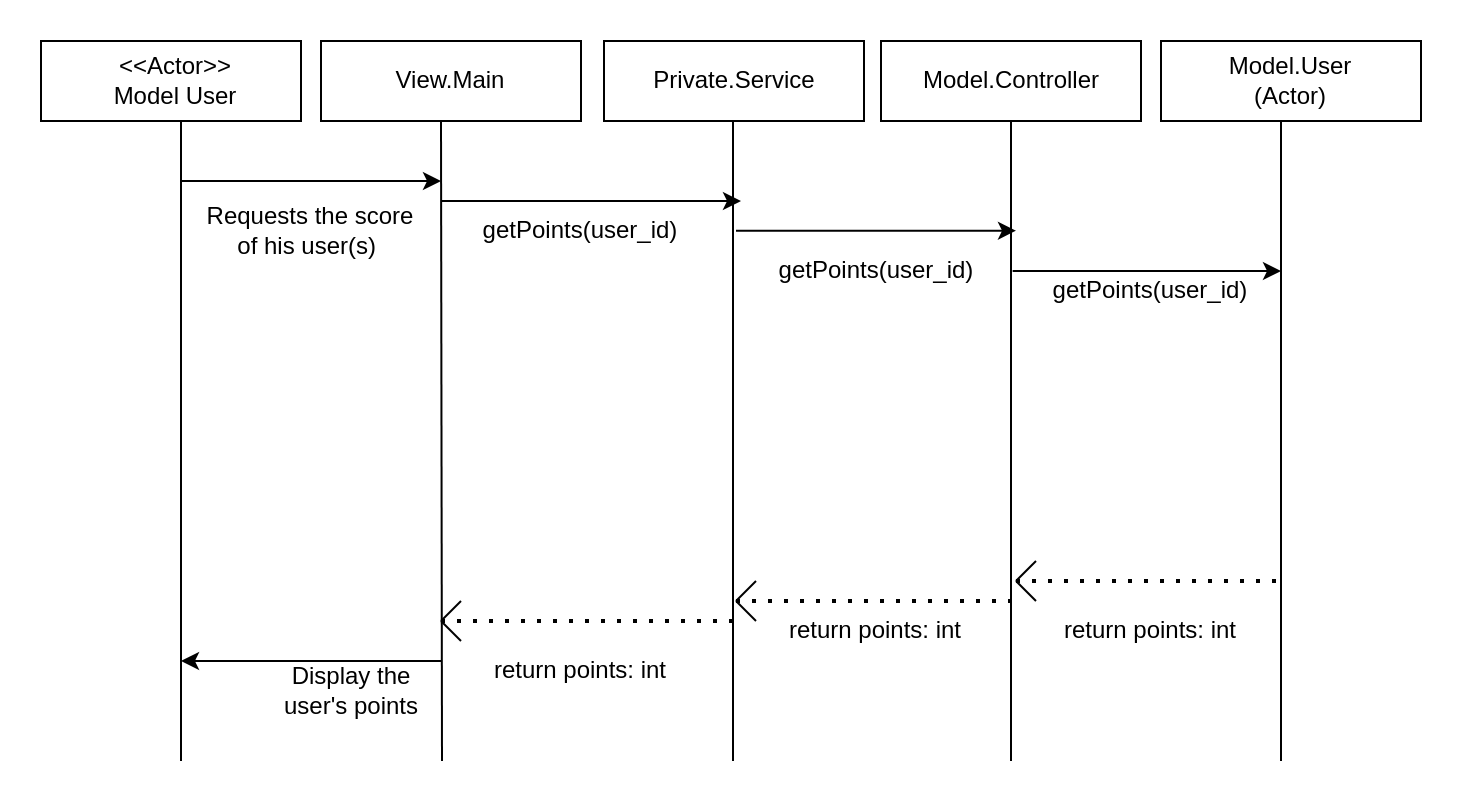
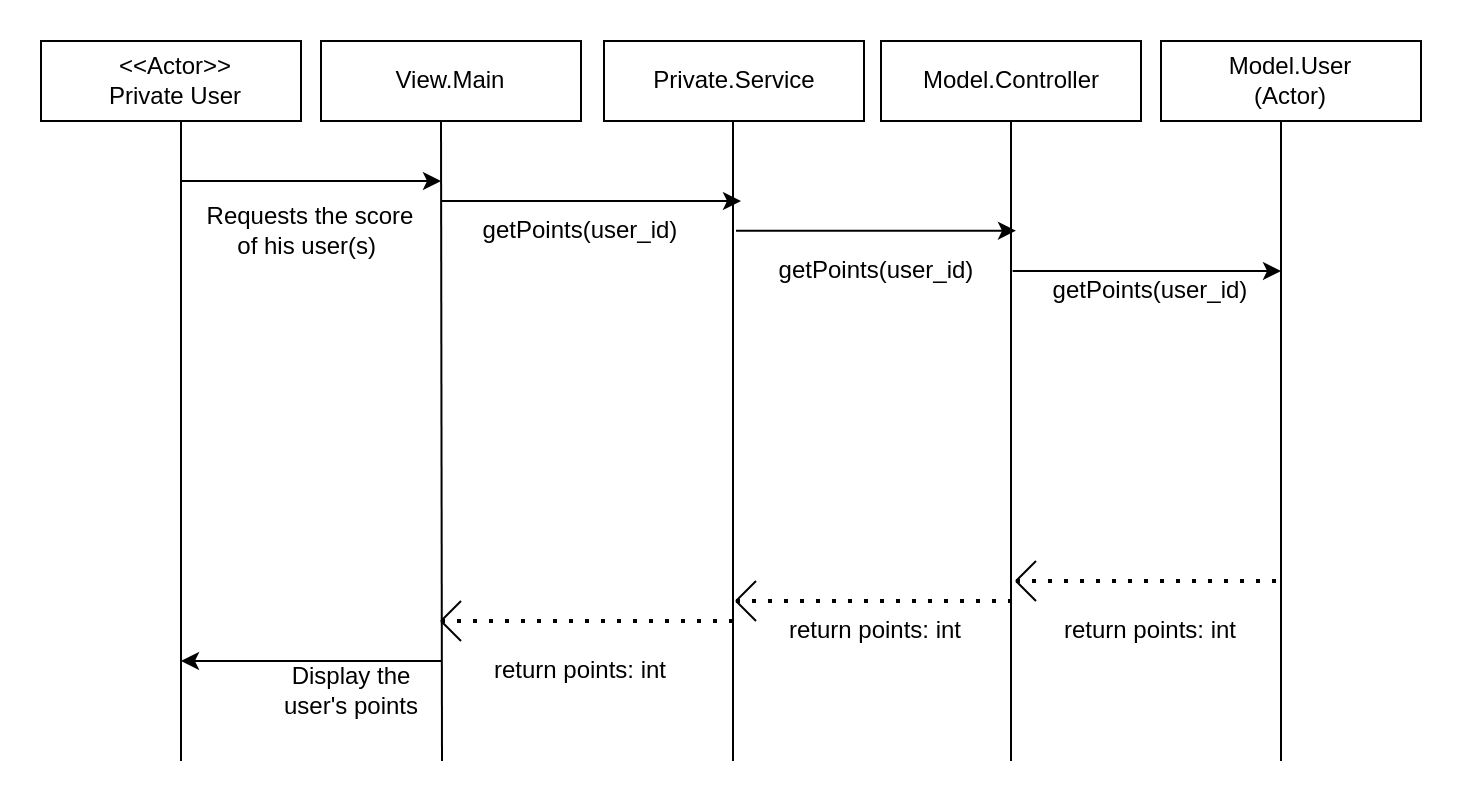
(176, 81) -> (176, 81)
